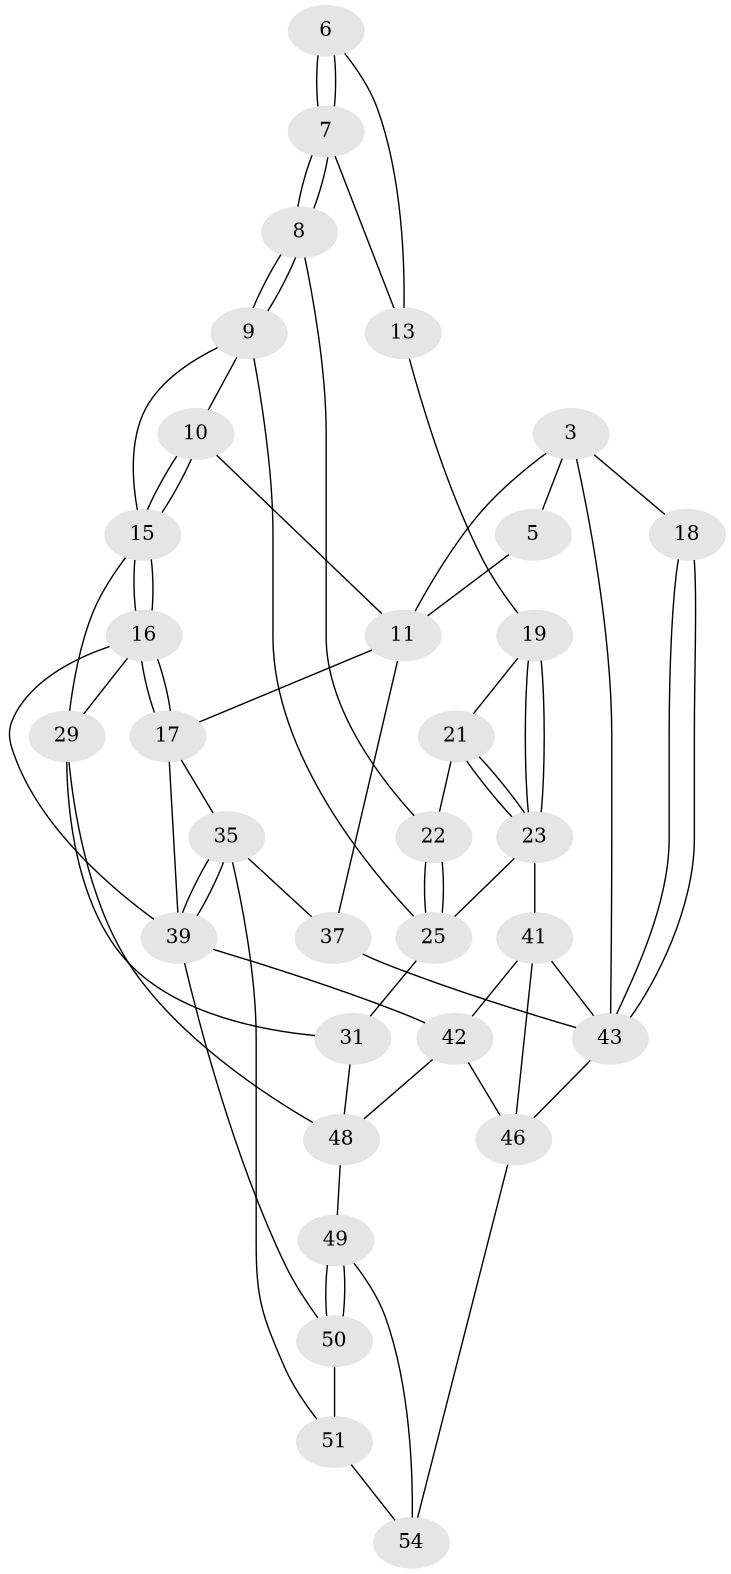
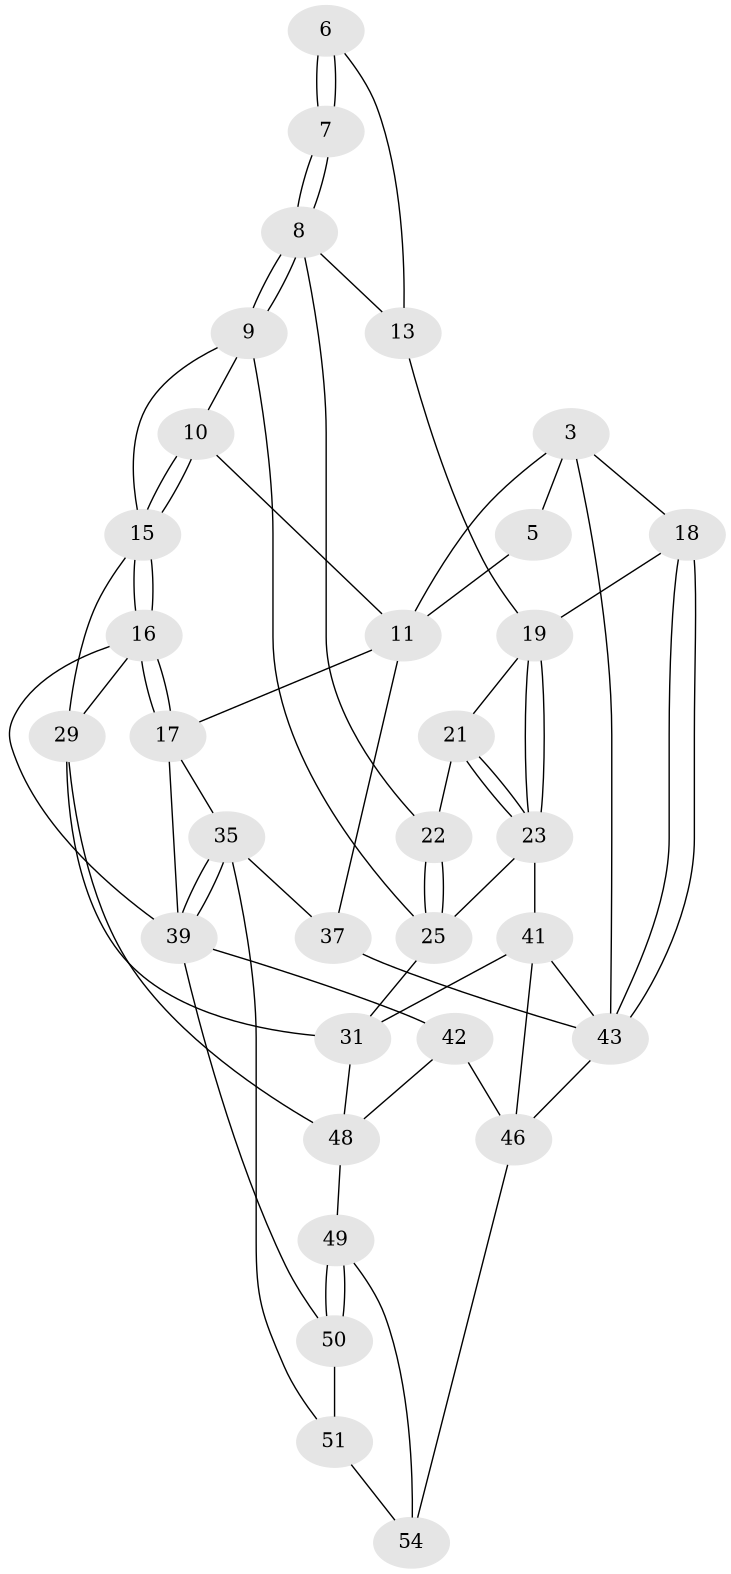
(365, 232) -> (351, 283)
none -> (611, 585)
(495, 988) -> (435, 993)
